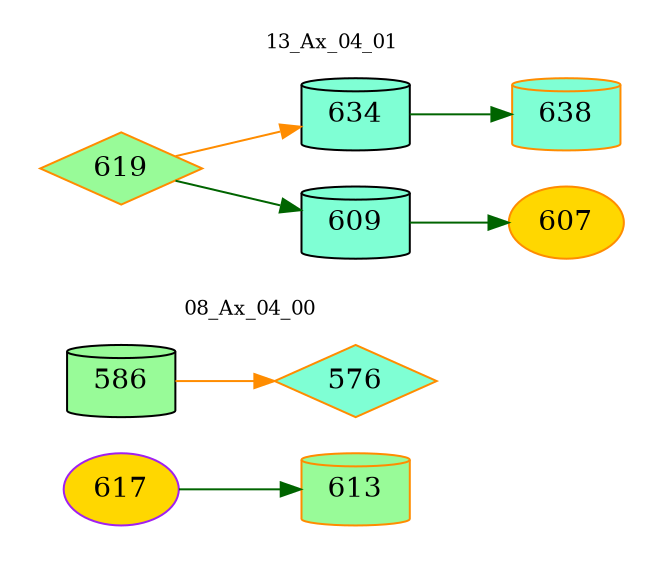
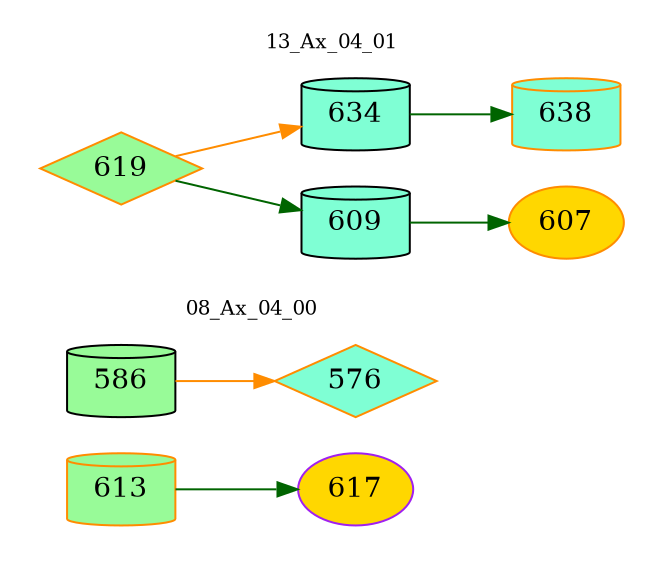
(230, 489) -> (226, 489)
